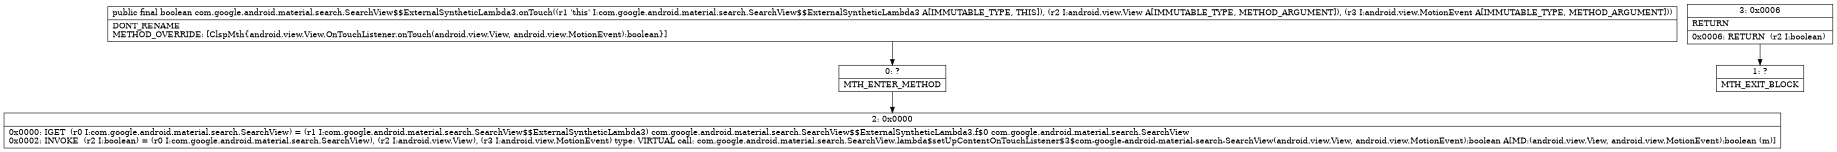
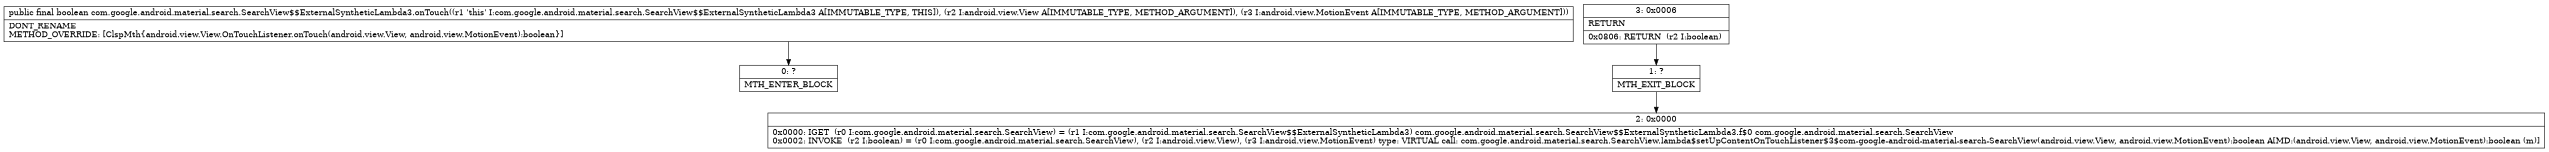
(1760, 37) -> (1656, 37)
(892, 85) -> (789, 85)
(892, 100) -> (1656, 100)
